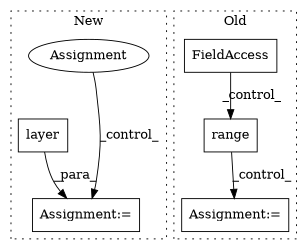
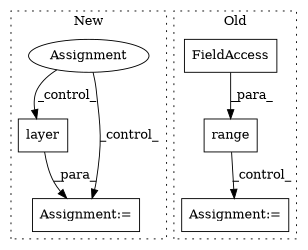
none -> (39, 86)
(252, 96) -> (252, 96)
